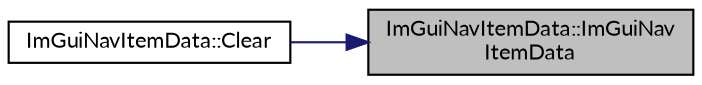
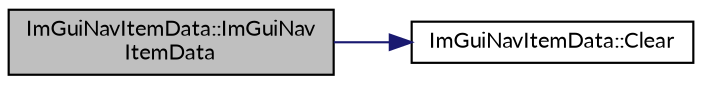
(319, 42) -> (362, 42)
